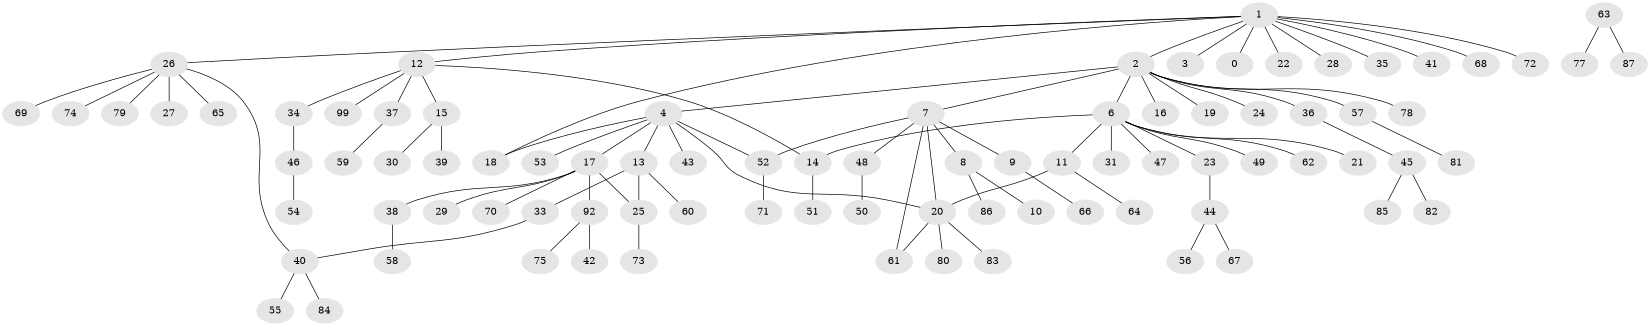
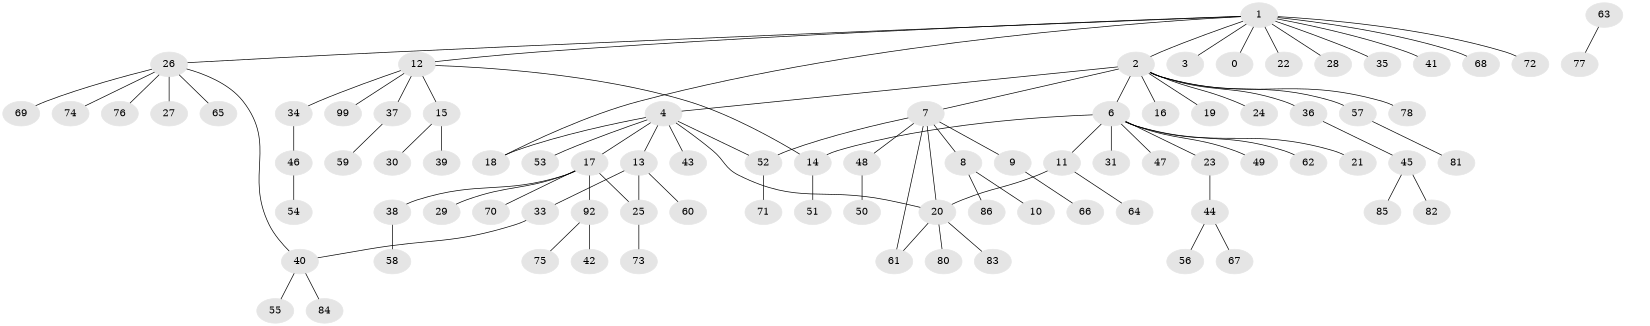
(1629, 64) -> none
(120, 114) -> (120, 114)
